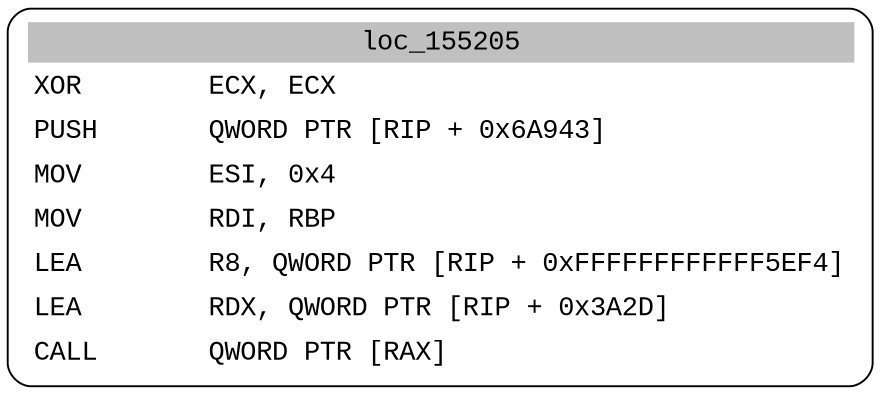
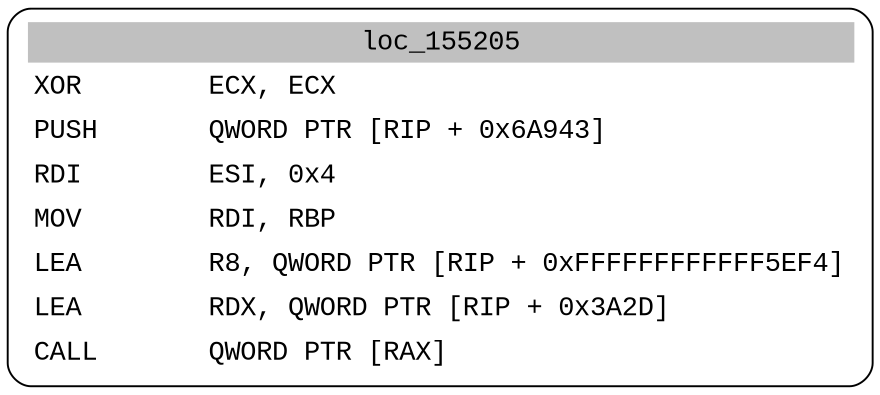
(185, 174) -> (185, 174)
